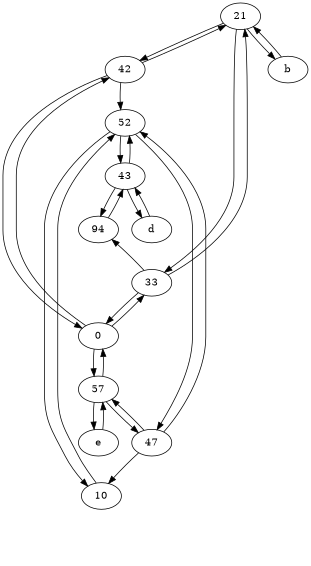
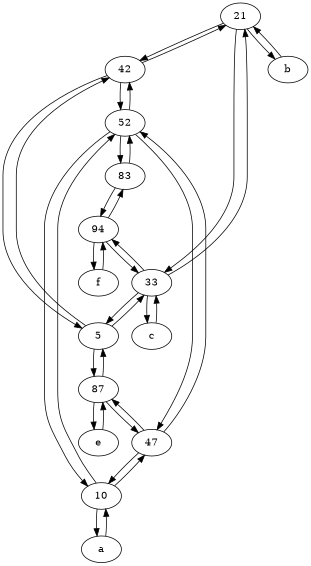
none -> (130, 100)
(125, 176) -> (125, 176)
(152, 229) -> none
none -> (119, 255)
none -> (98, 283)
(98, 336) -> (98, 336)
none -> (152, 336)
(98, 389) -> (98, 389)
none -> (127, 474)
none -> (101, 549)
